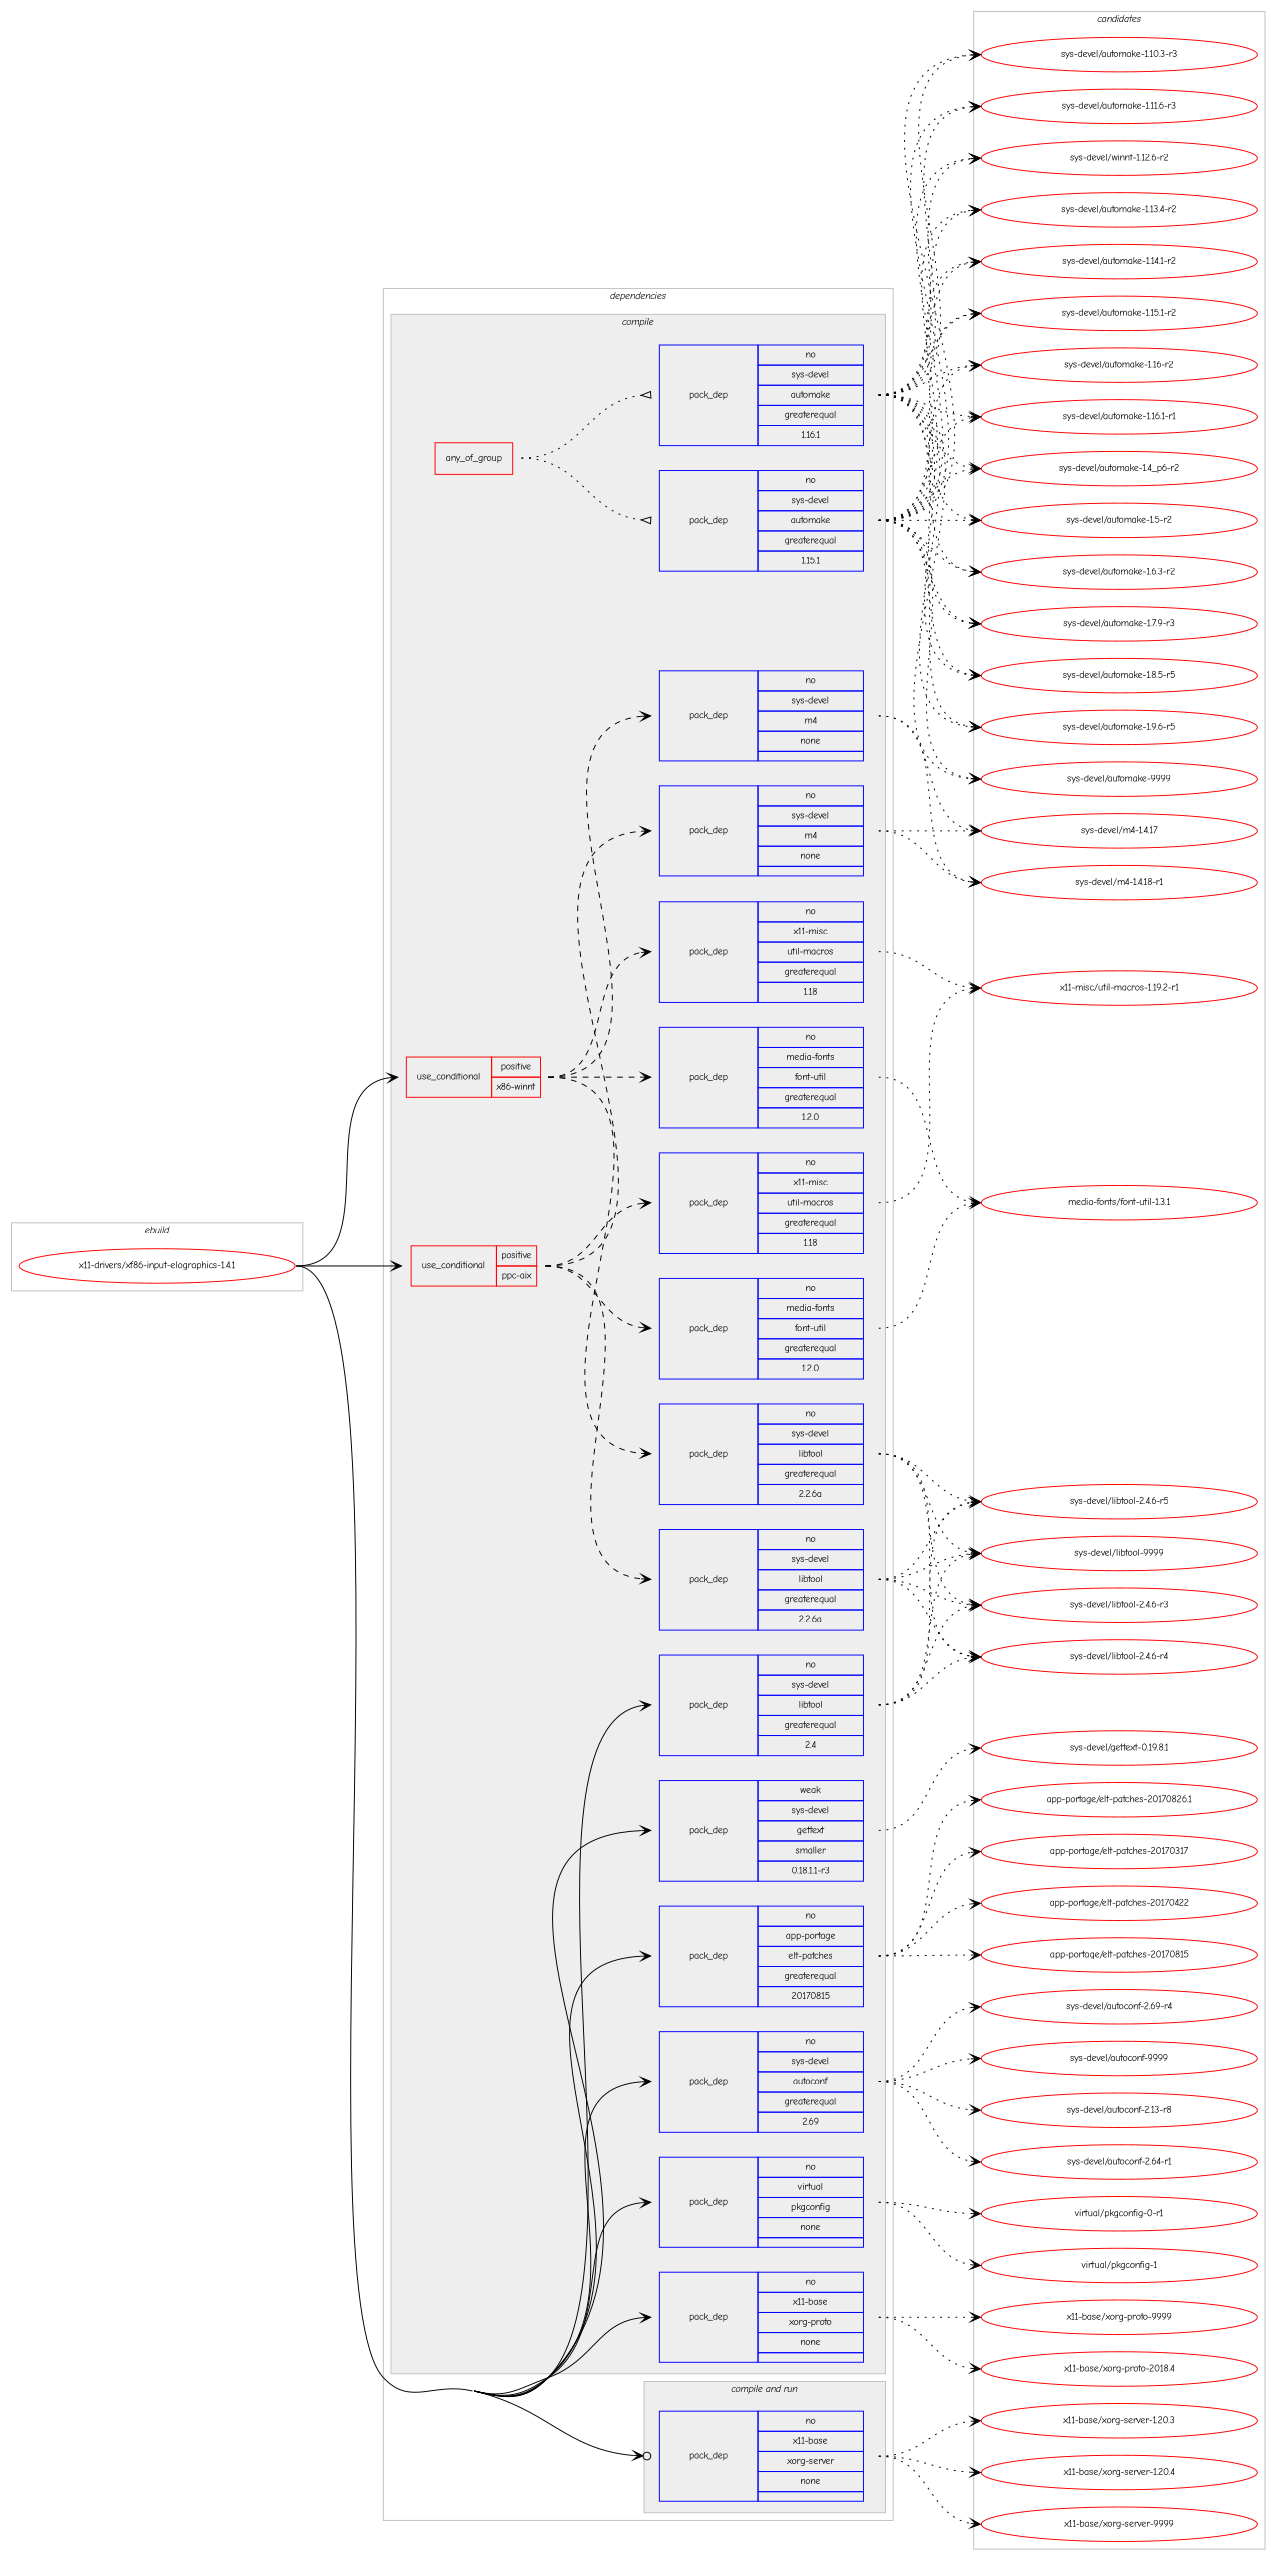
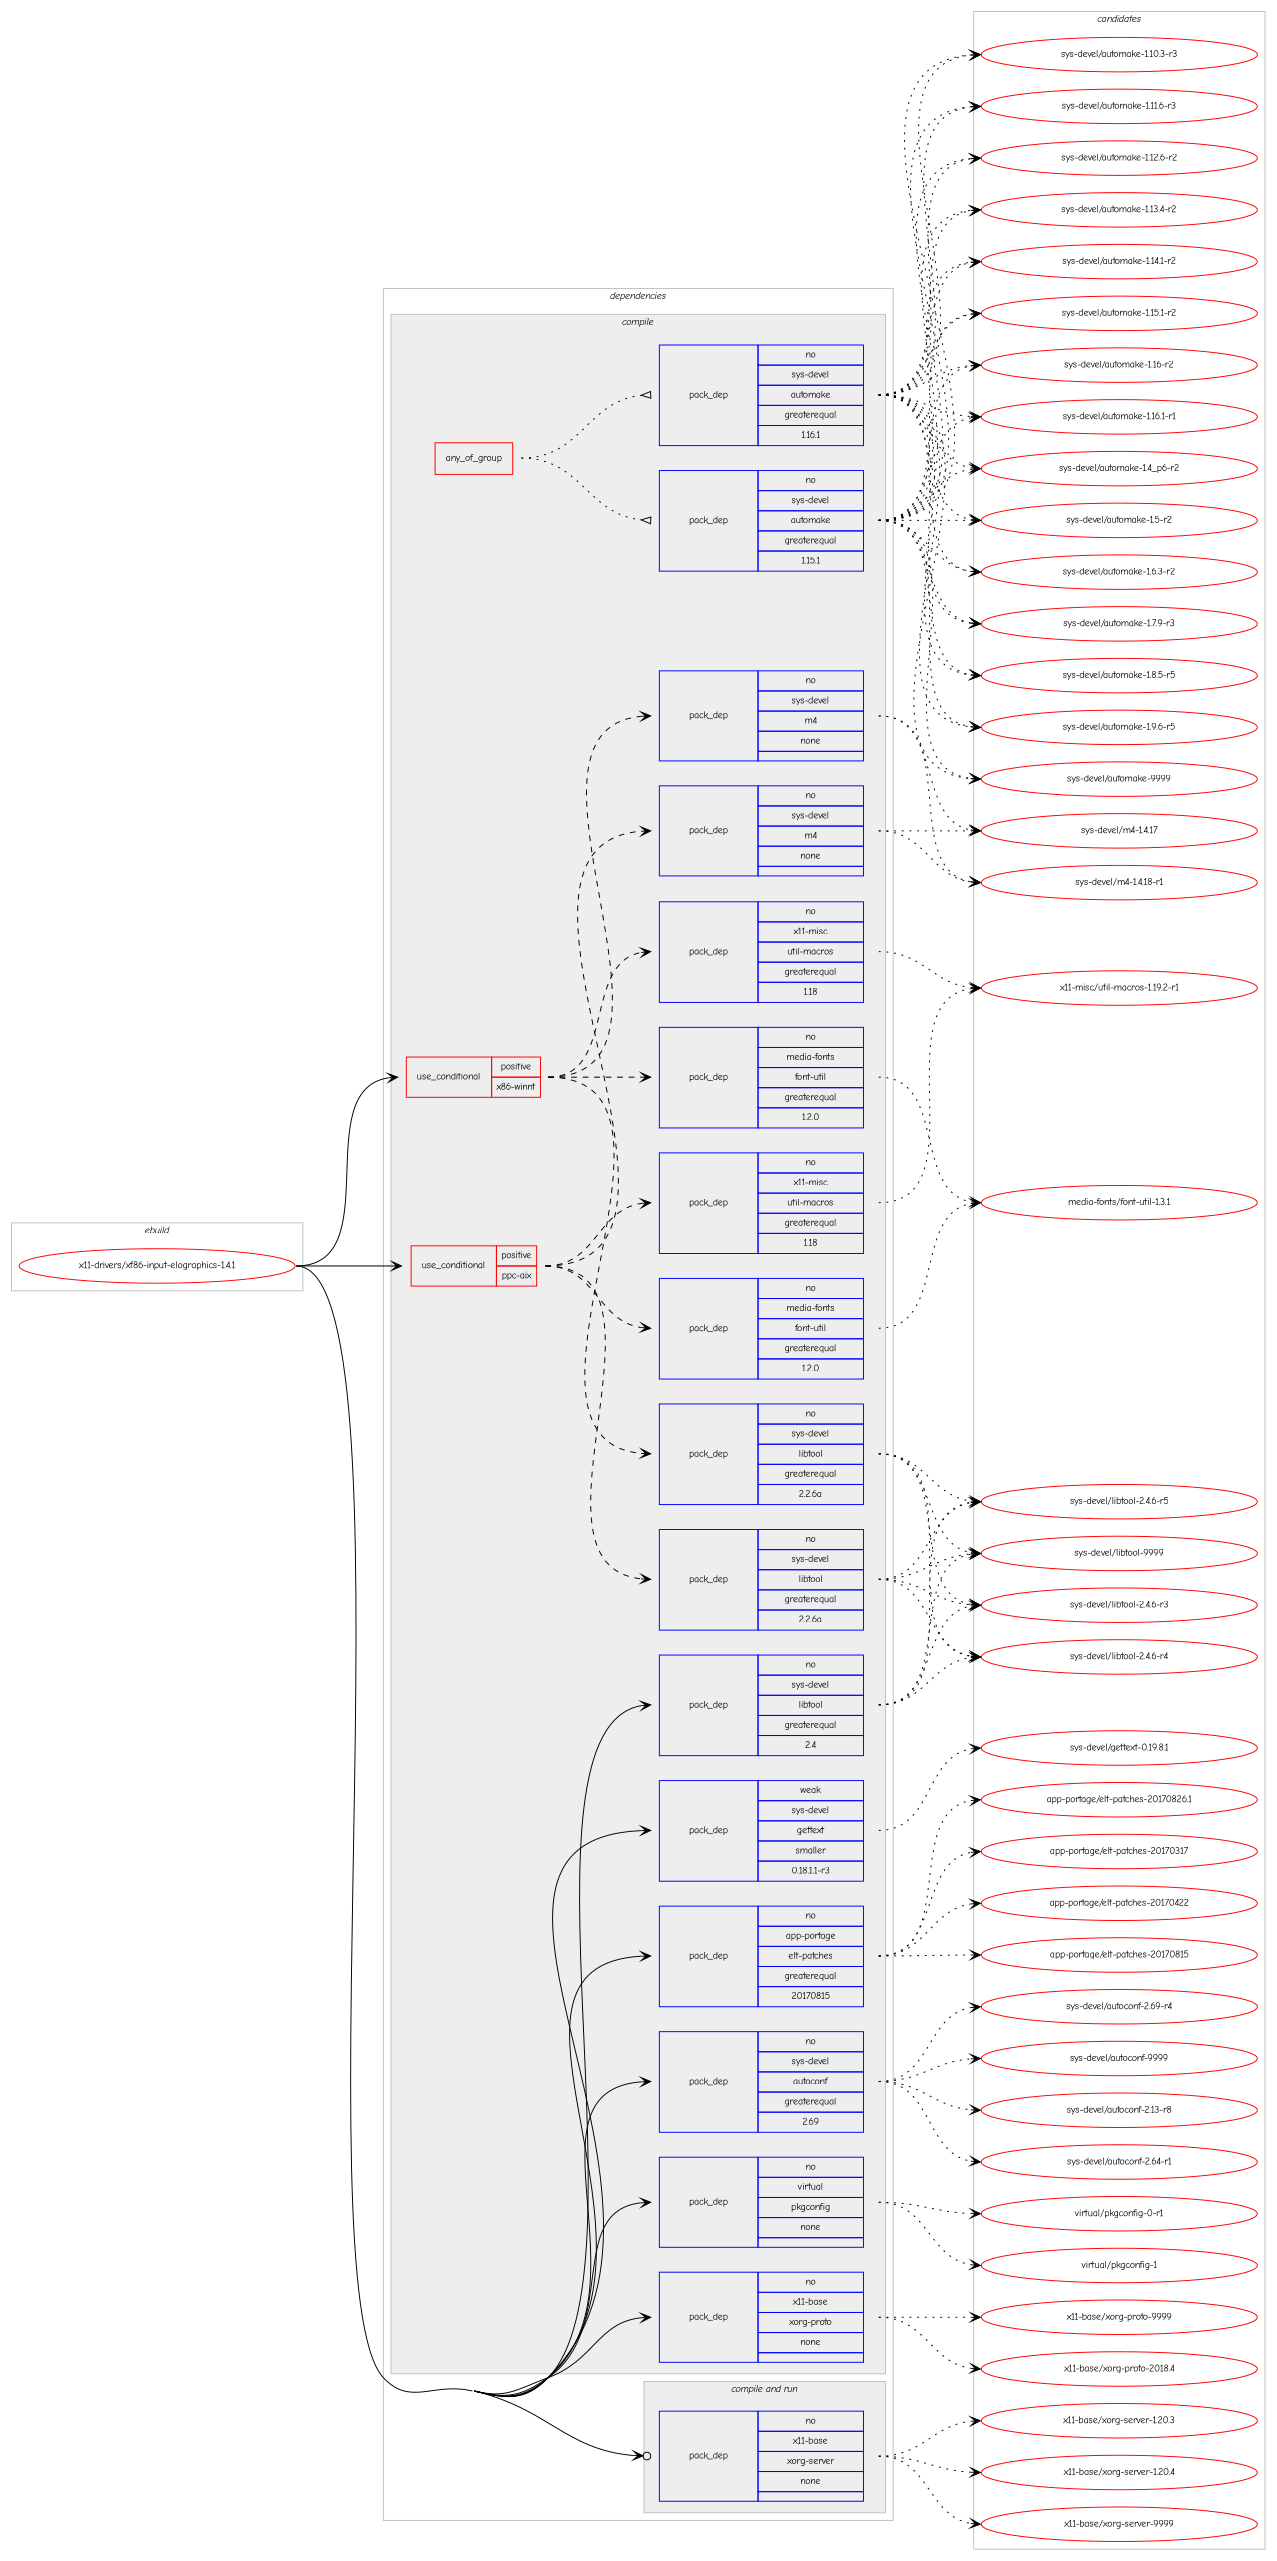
(1119, 158) -> (1119, 158)
